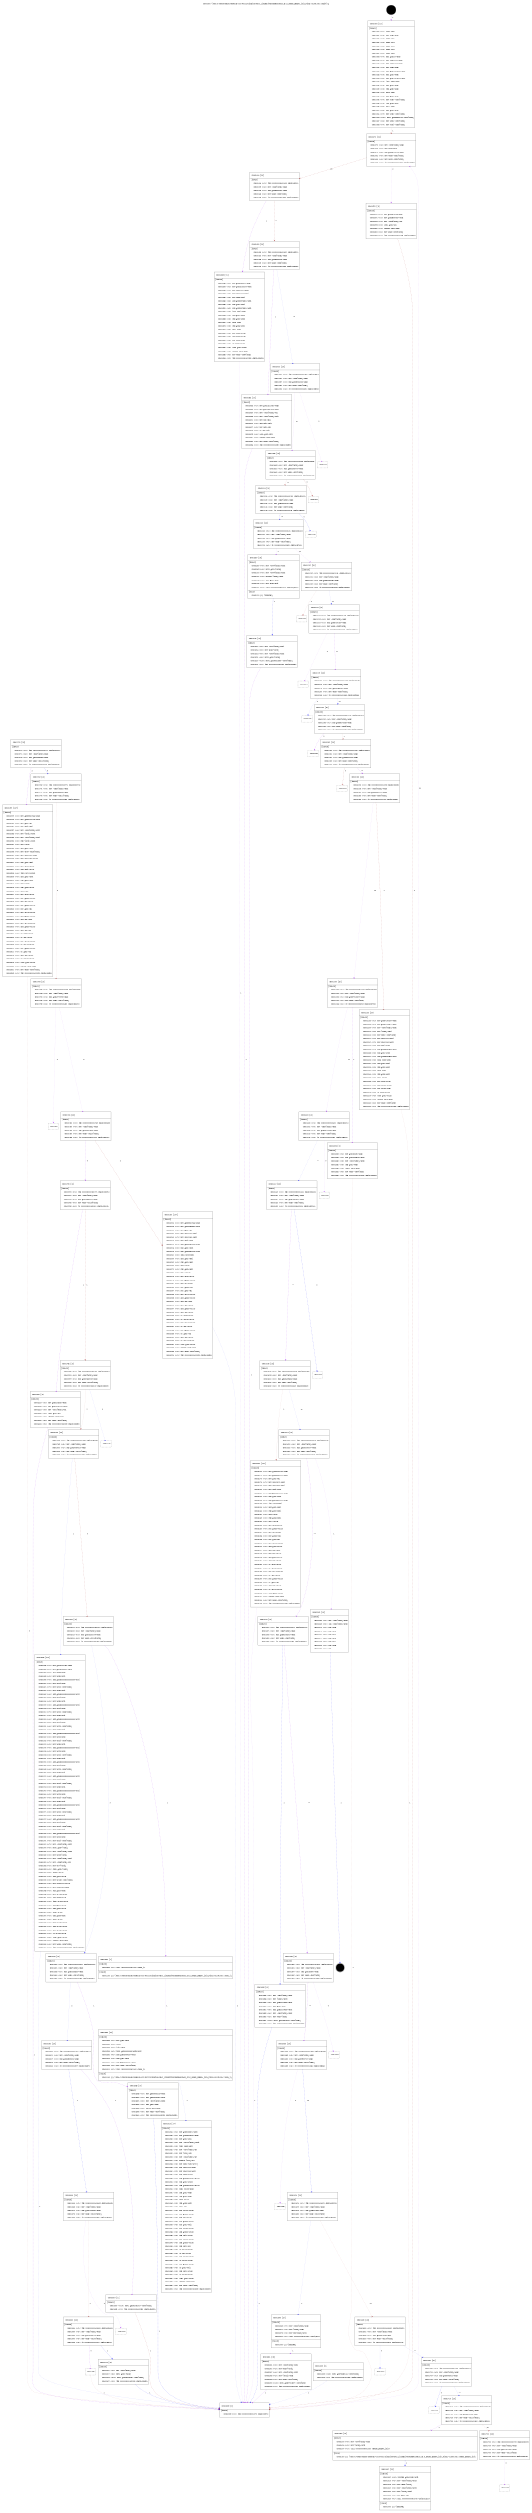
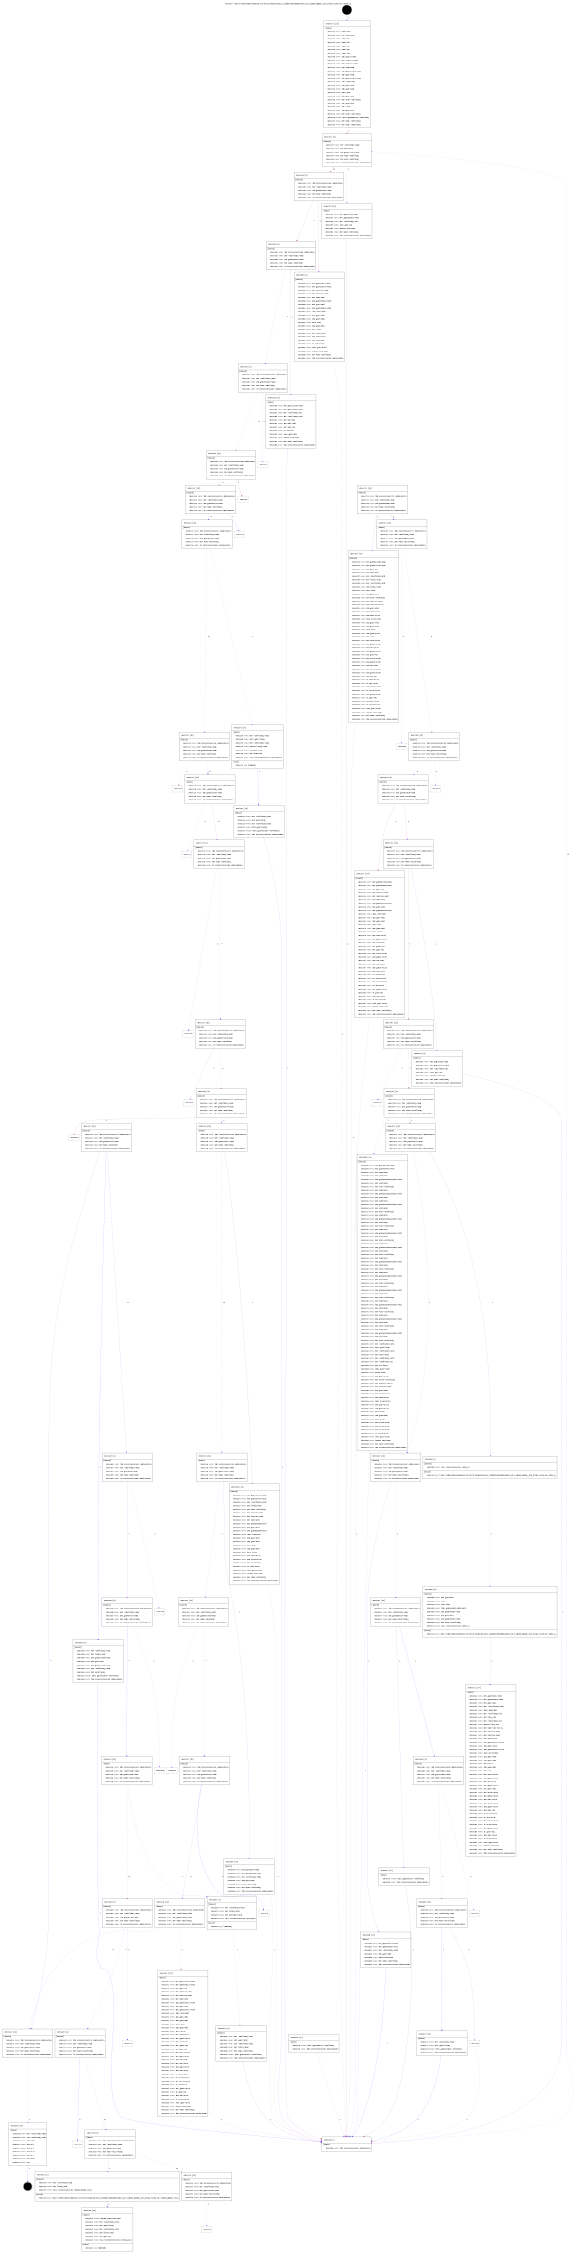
none -> (401, 747)
(312, 1538) -> (49, 1588)
